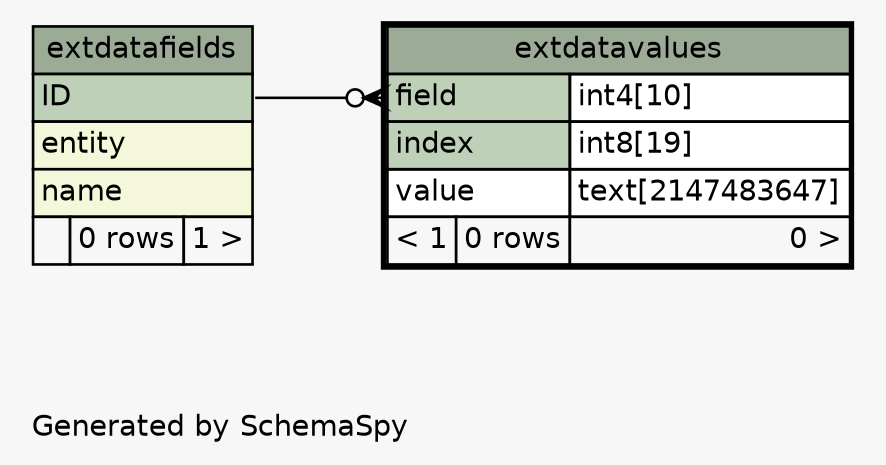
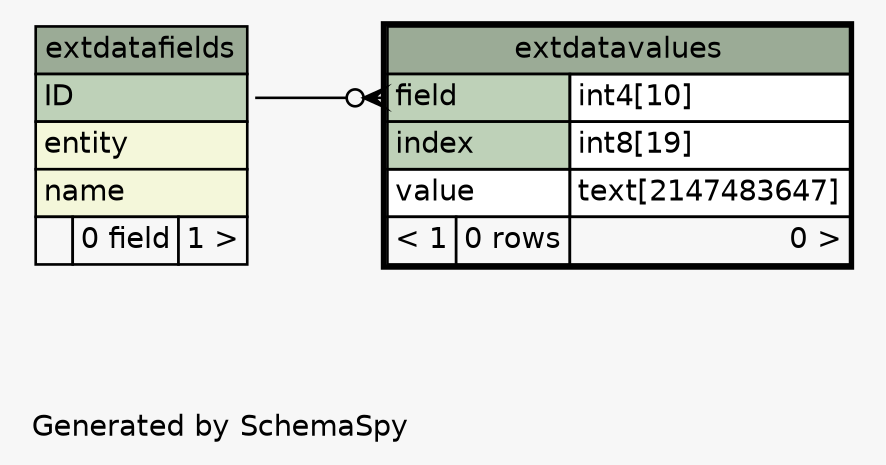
(127, 239) -> (126, 239)
